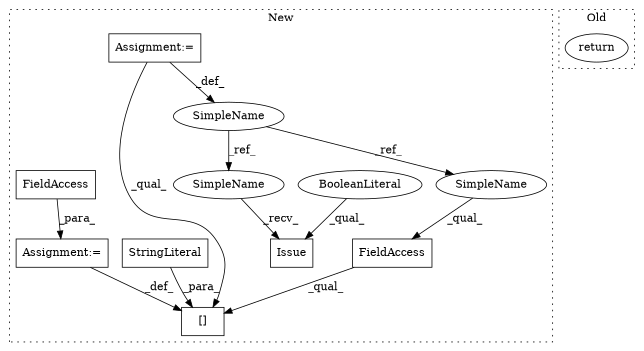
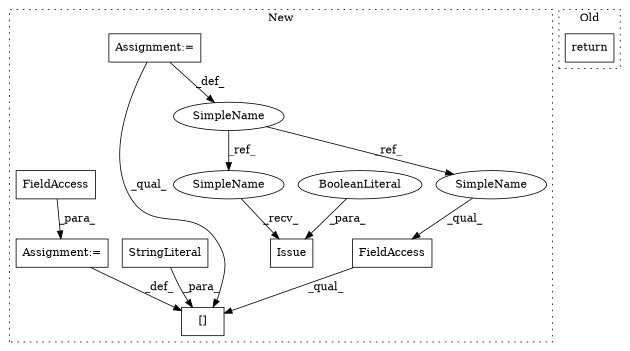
(597, 48) -> (590, 48)
(347, 219) -> (347, 219)
